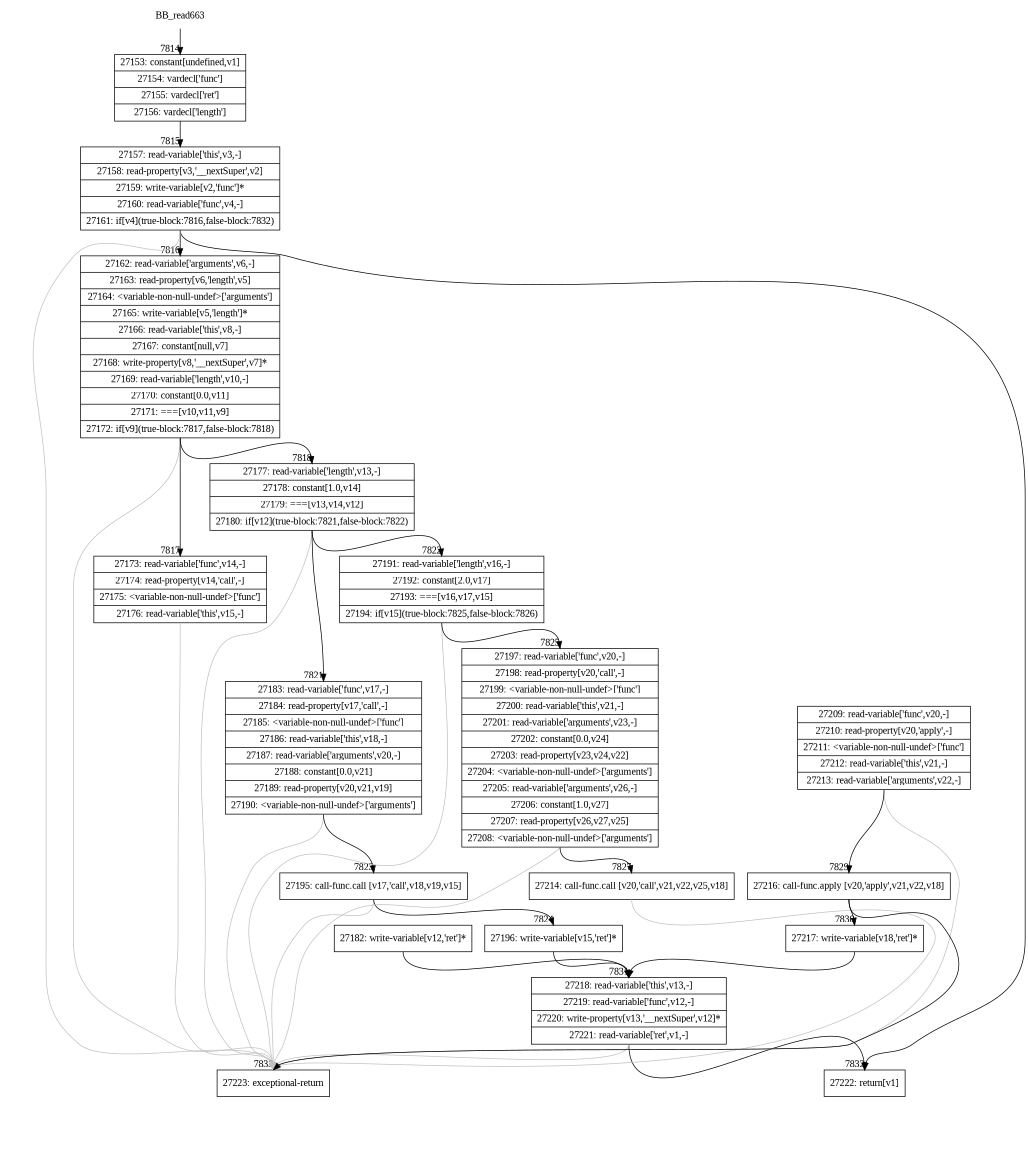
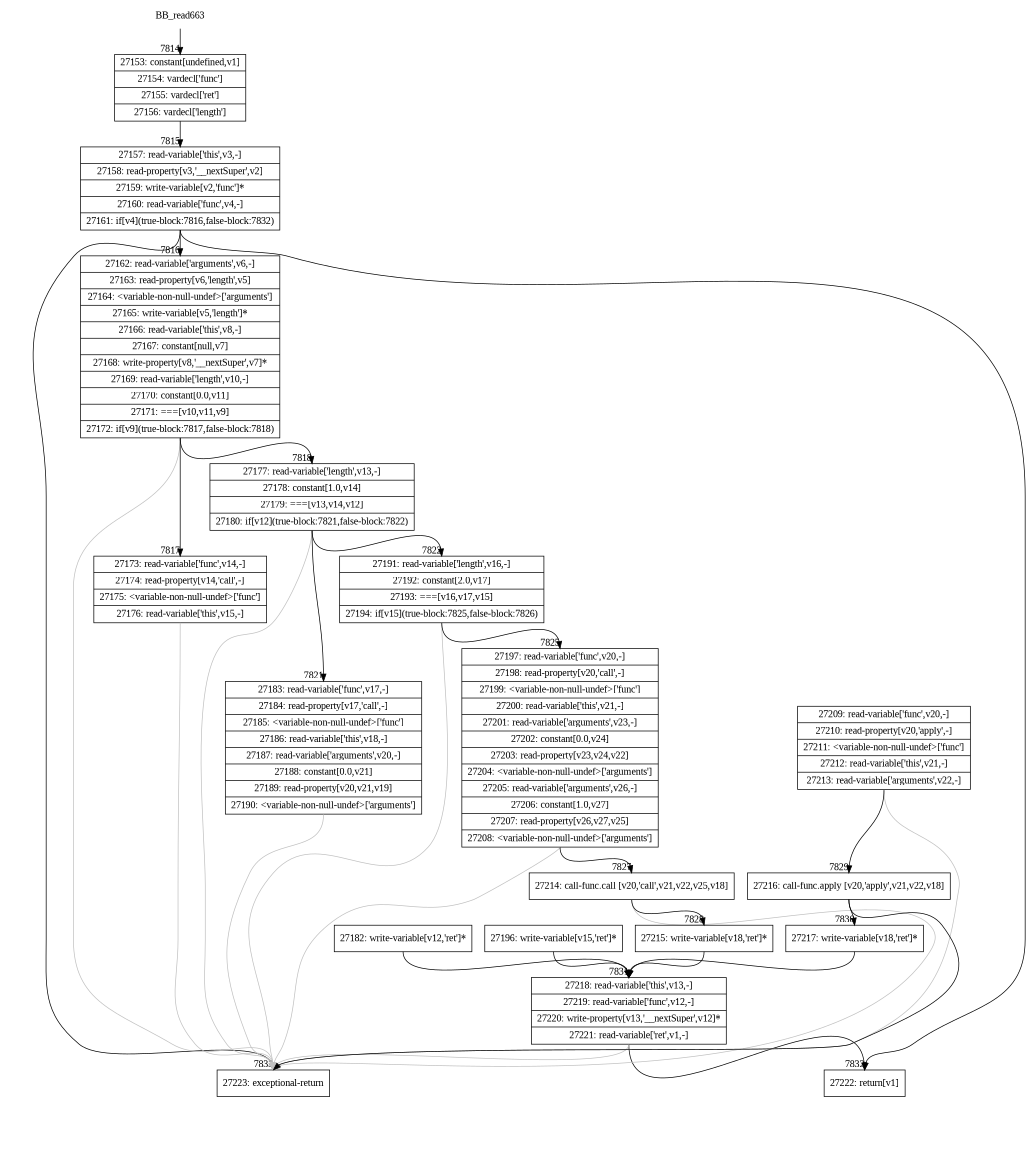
(46, 687) -> (46, 687)
(374, 886) -> none
none -> (704, 938)
